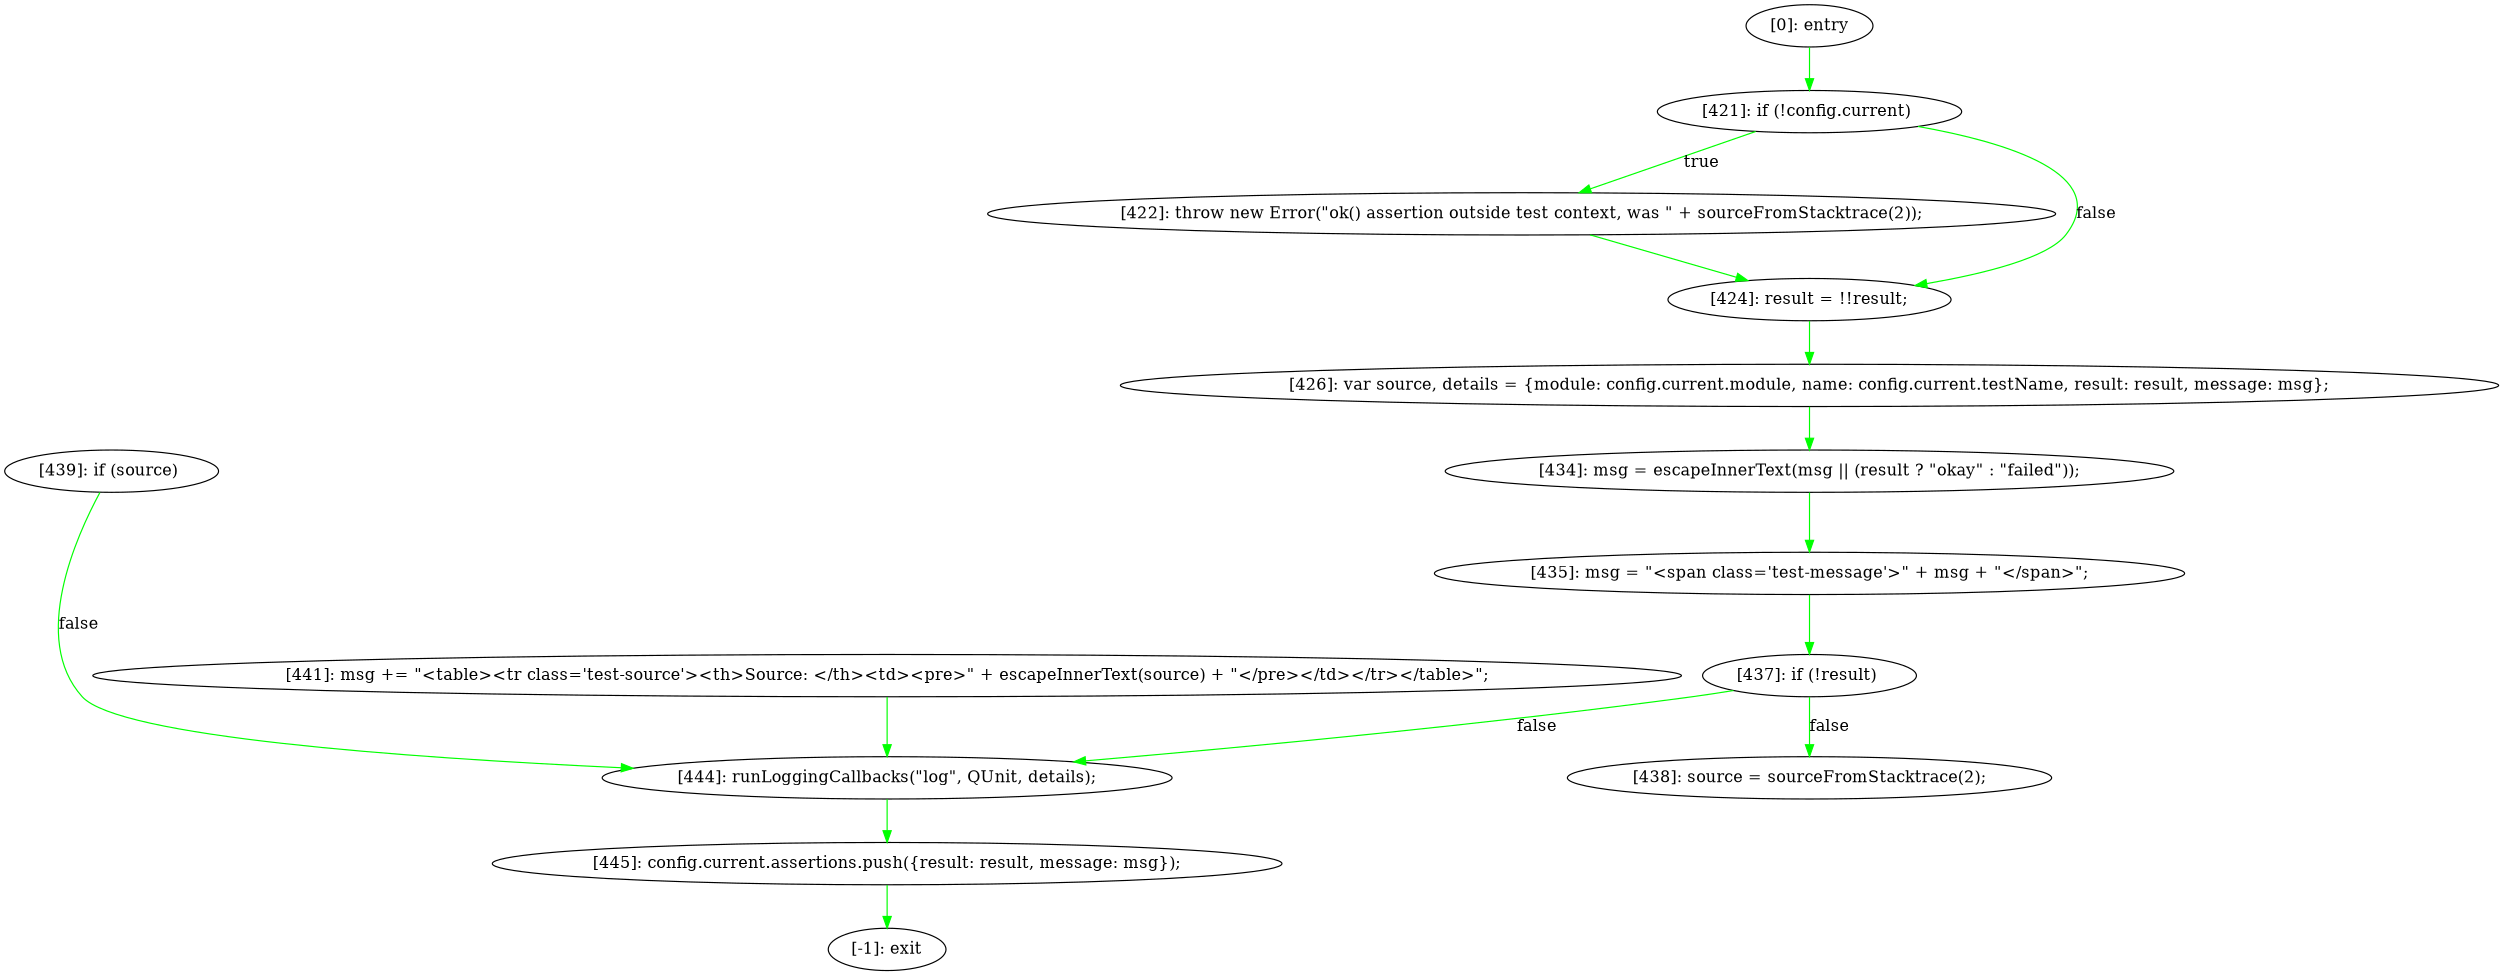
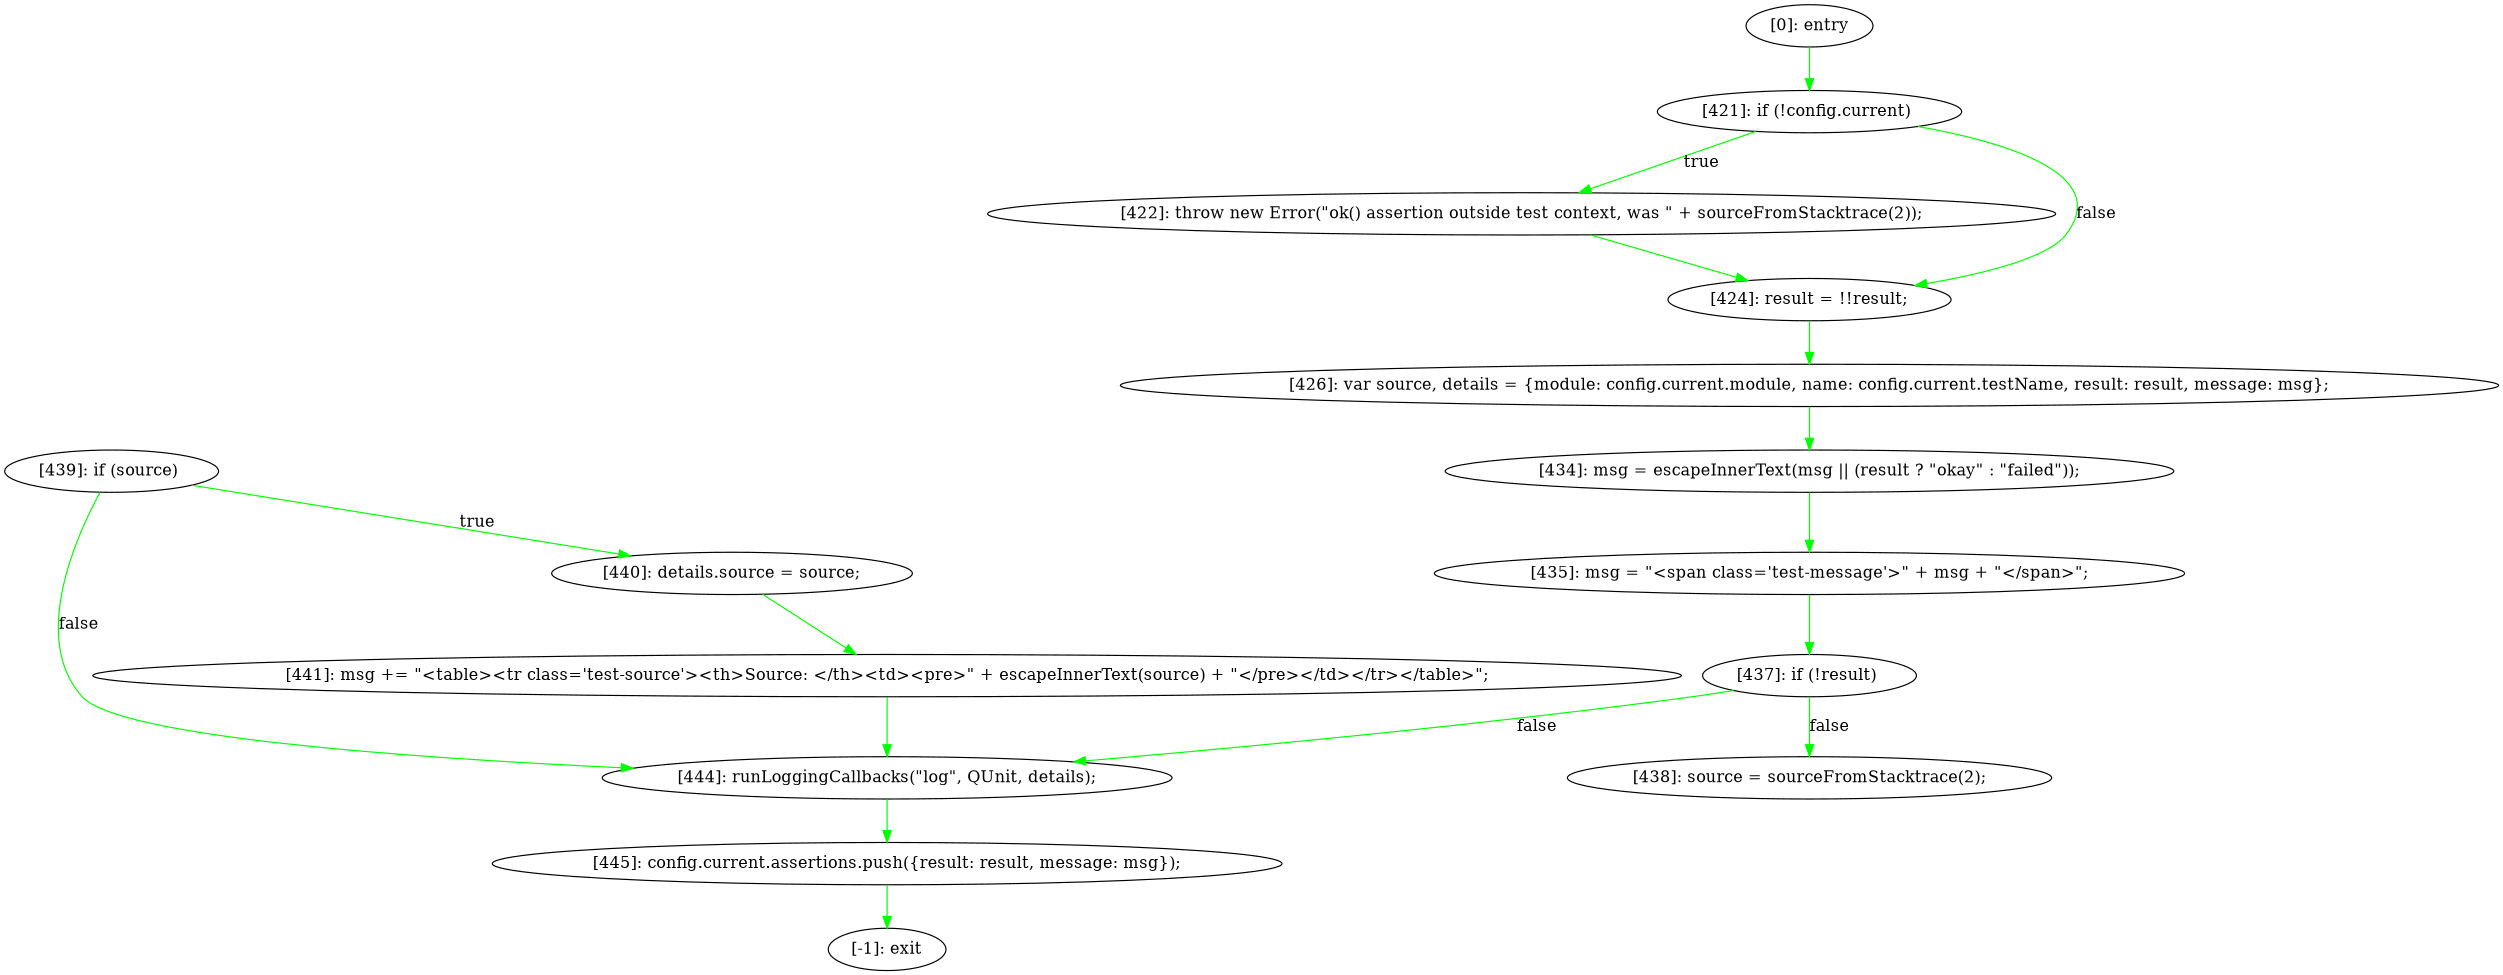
none -> (732, 573)
